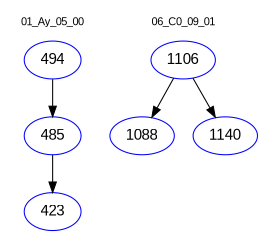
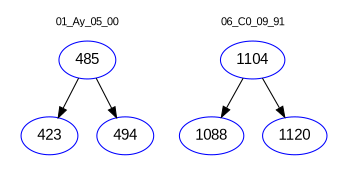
(184, 23) -> (253, 23)
(183, 60) -> (253, 60)
(53, 93) -> (104, 93)
(225, 136) -> (295, 136)
